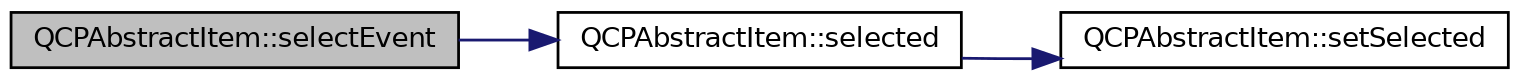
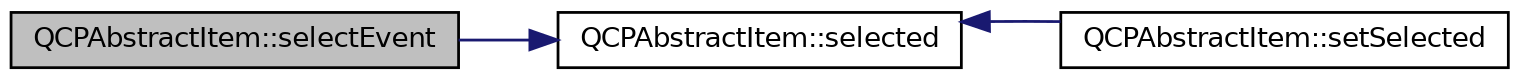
(997, 59) -> (1025, 21)
